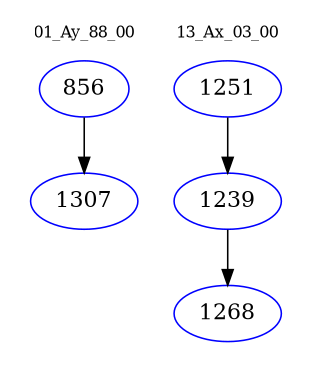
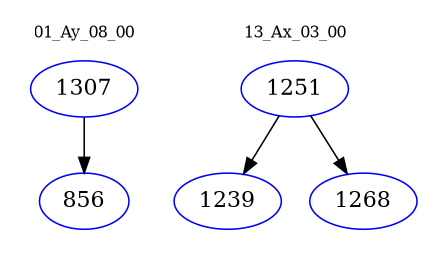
(84, 34) -> (84, 34)
(84, 137) -> (84, 137)
(228, 250) -> (325, 138)
